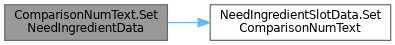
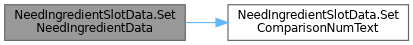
(86, 23) -> (95, 23)
